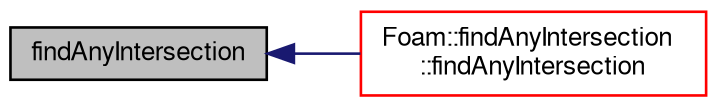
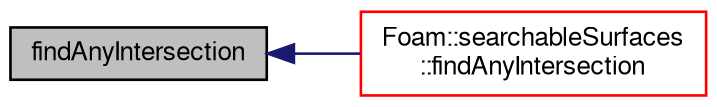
(534, 54) -> (534, 54)
